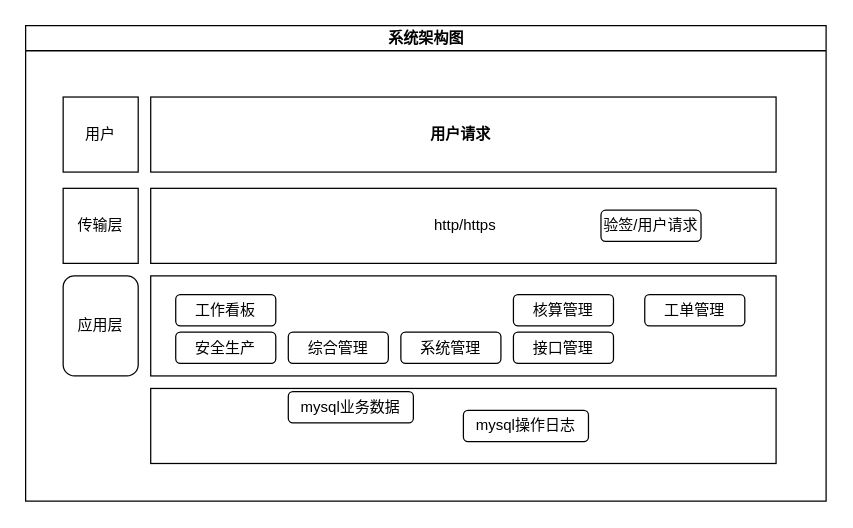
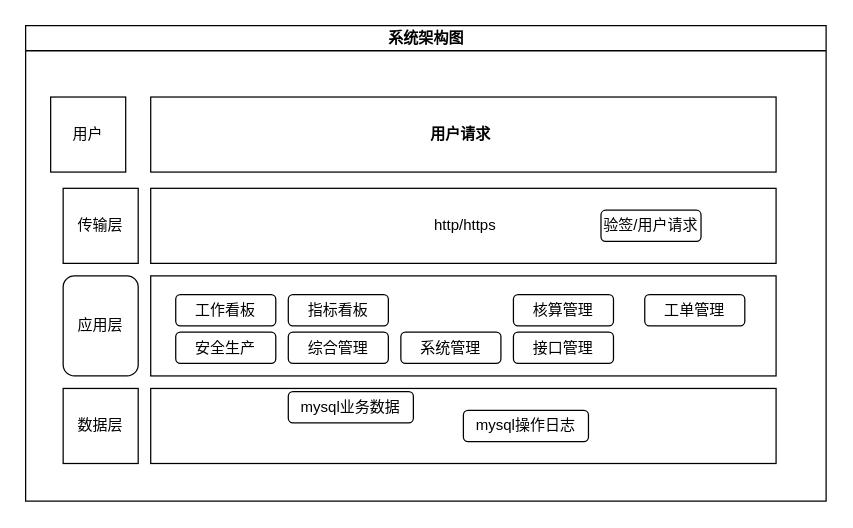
(101, 134) -> (88, 134)
none -> (338, 310)
none -> (101, 426)
